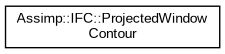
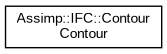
(113, 27) -> (84, 27)
